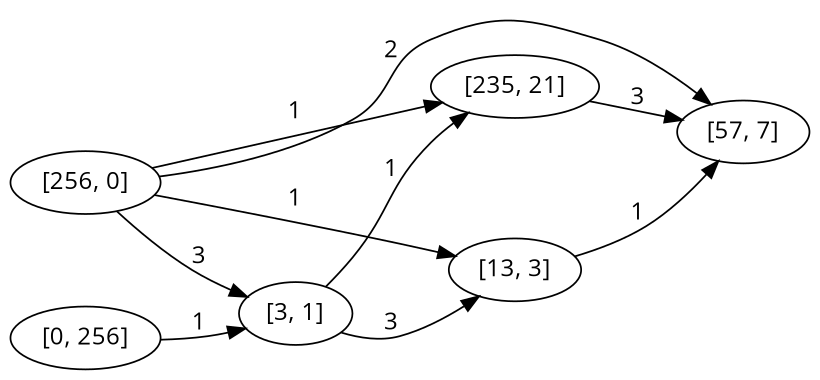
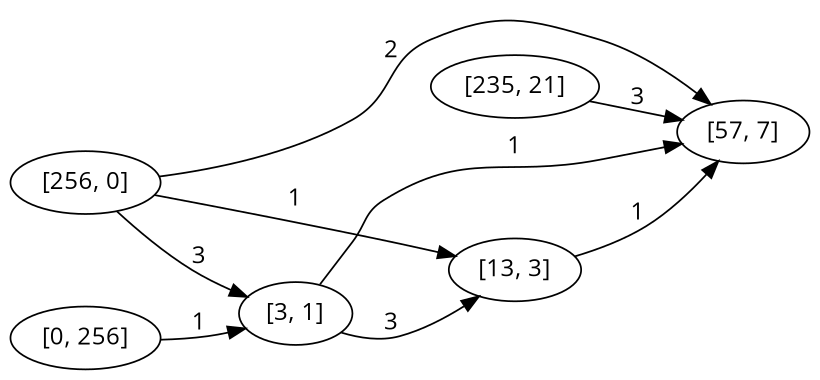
(282, 139) -> none
(388, 203) -> (469, 169)
